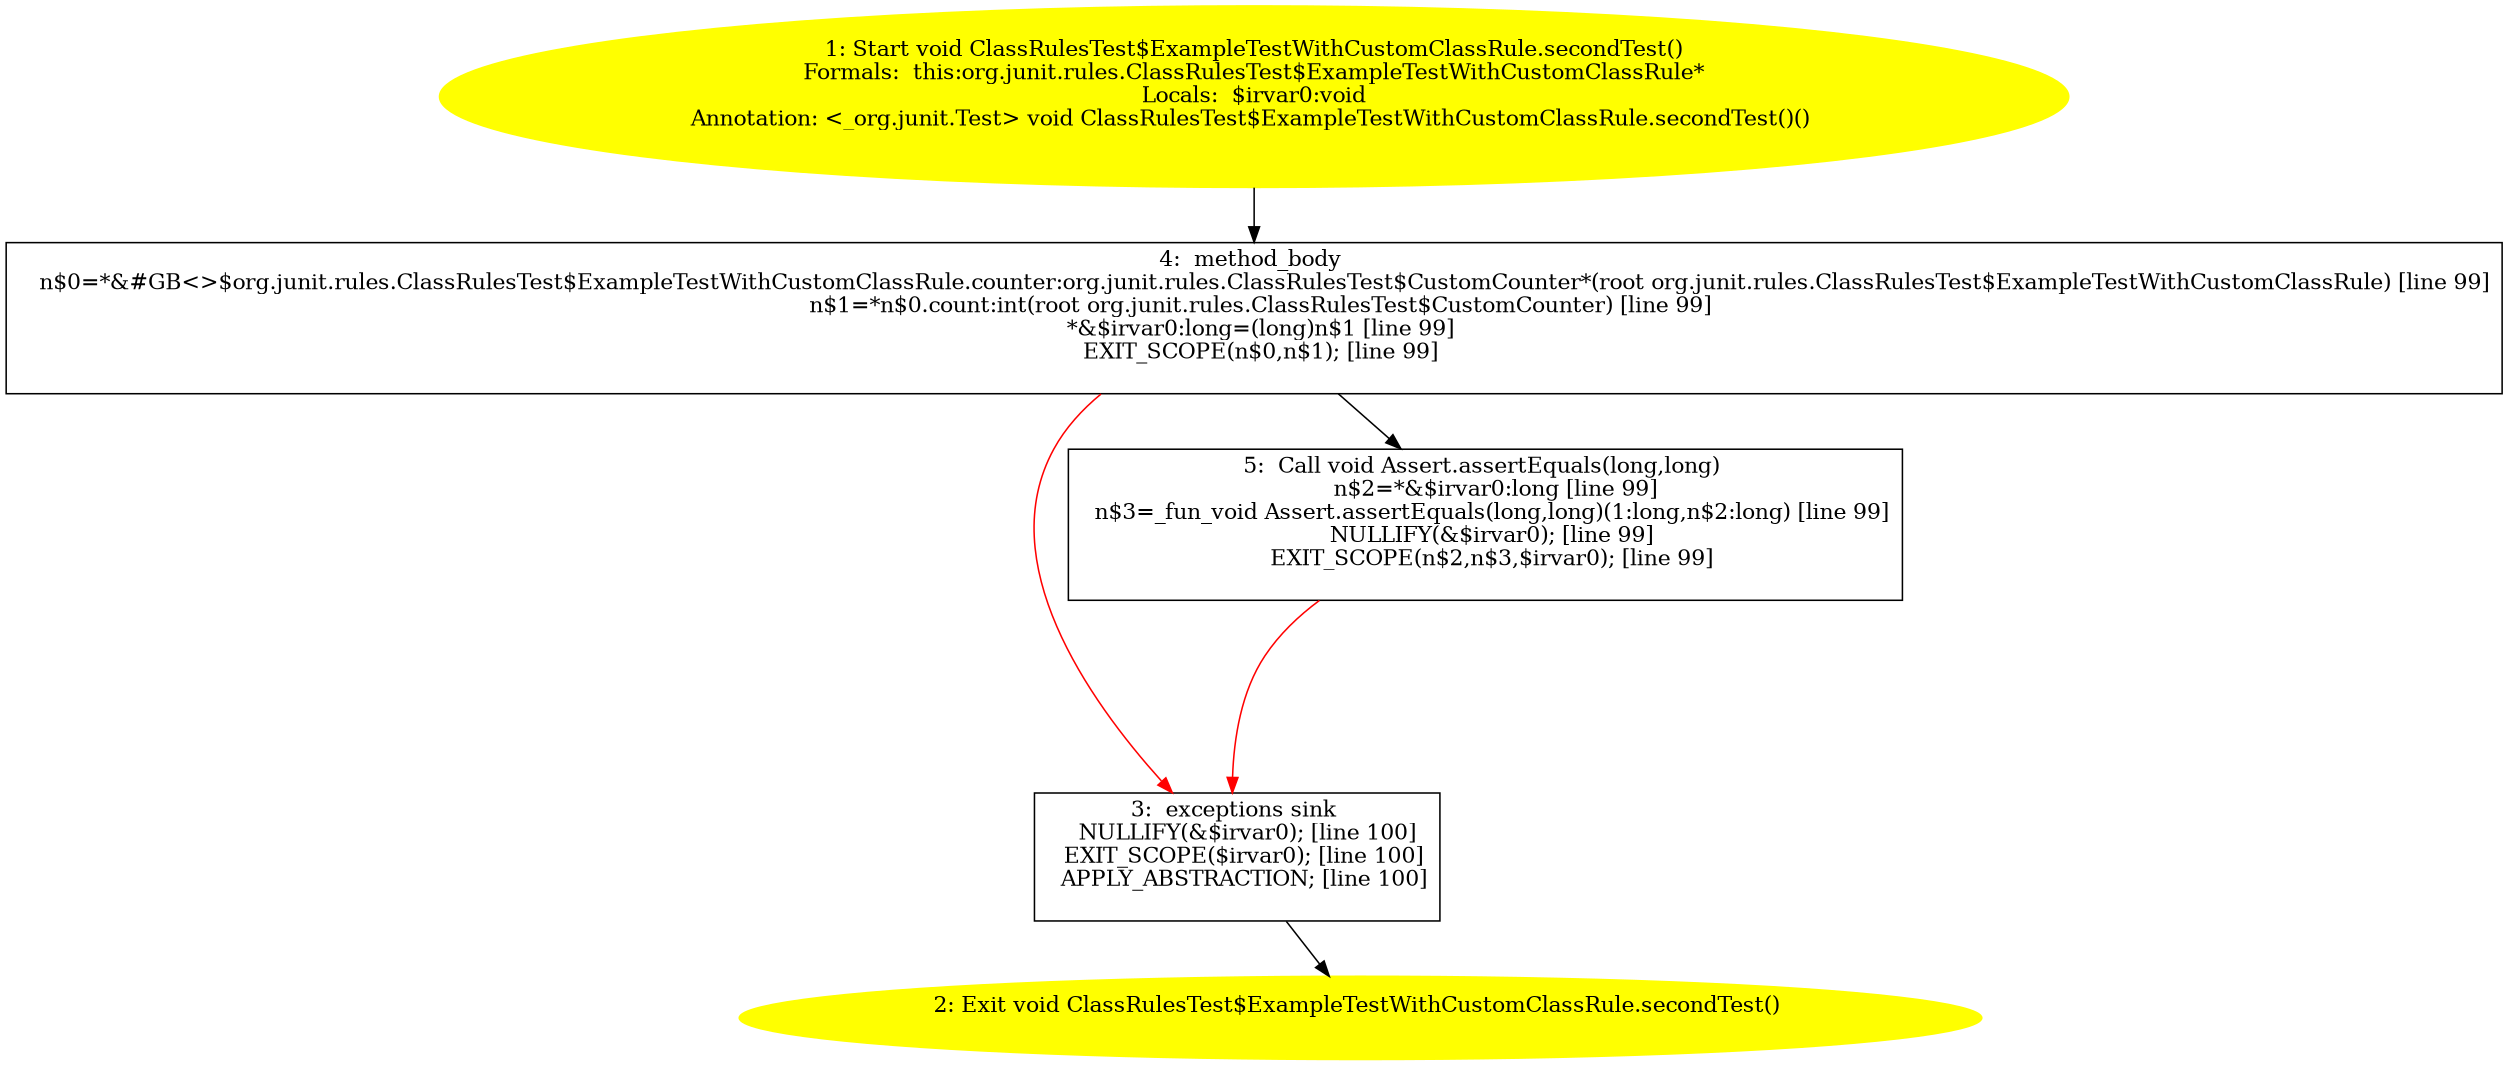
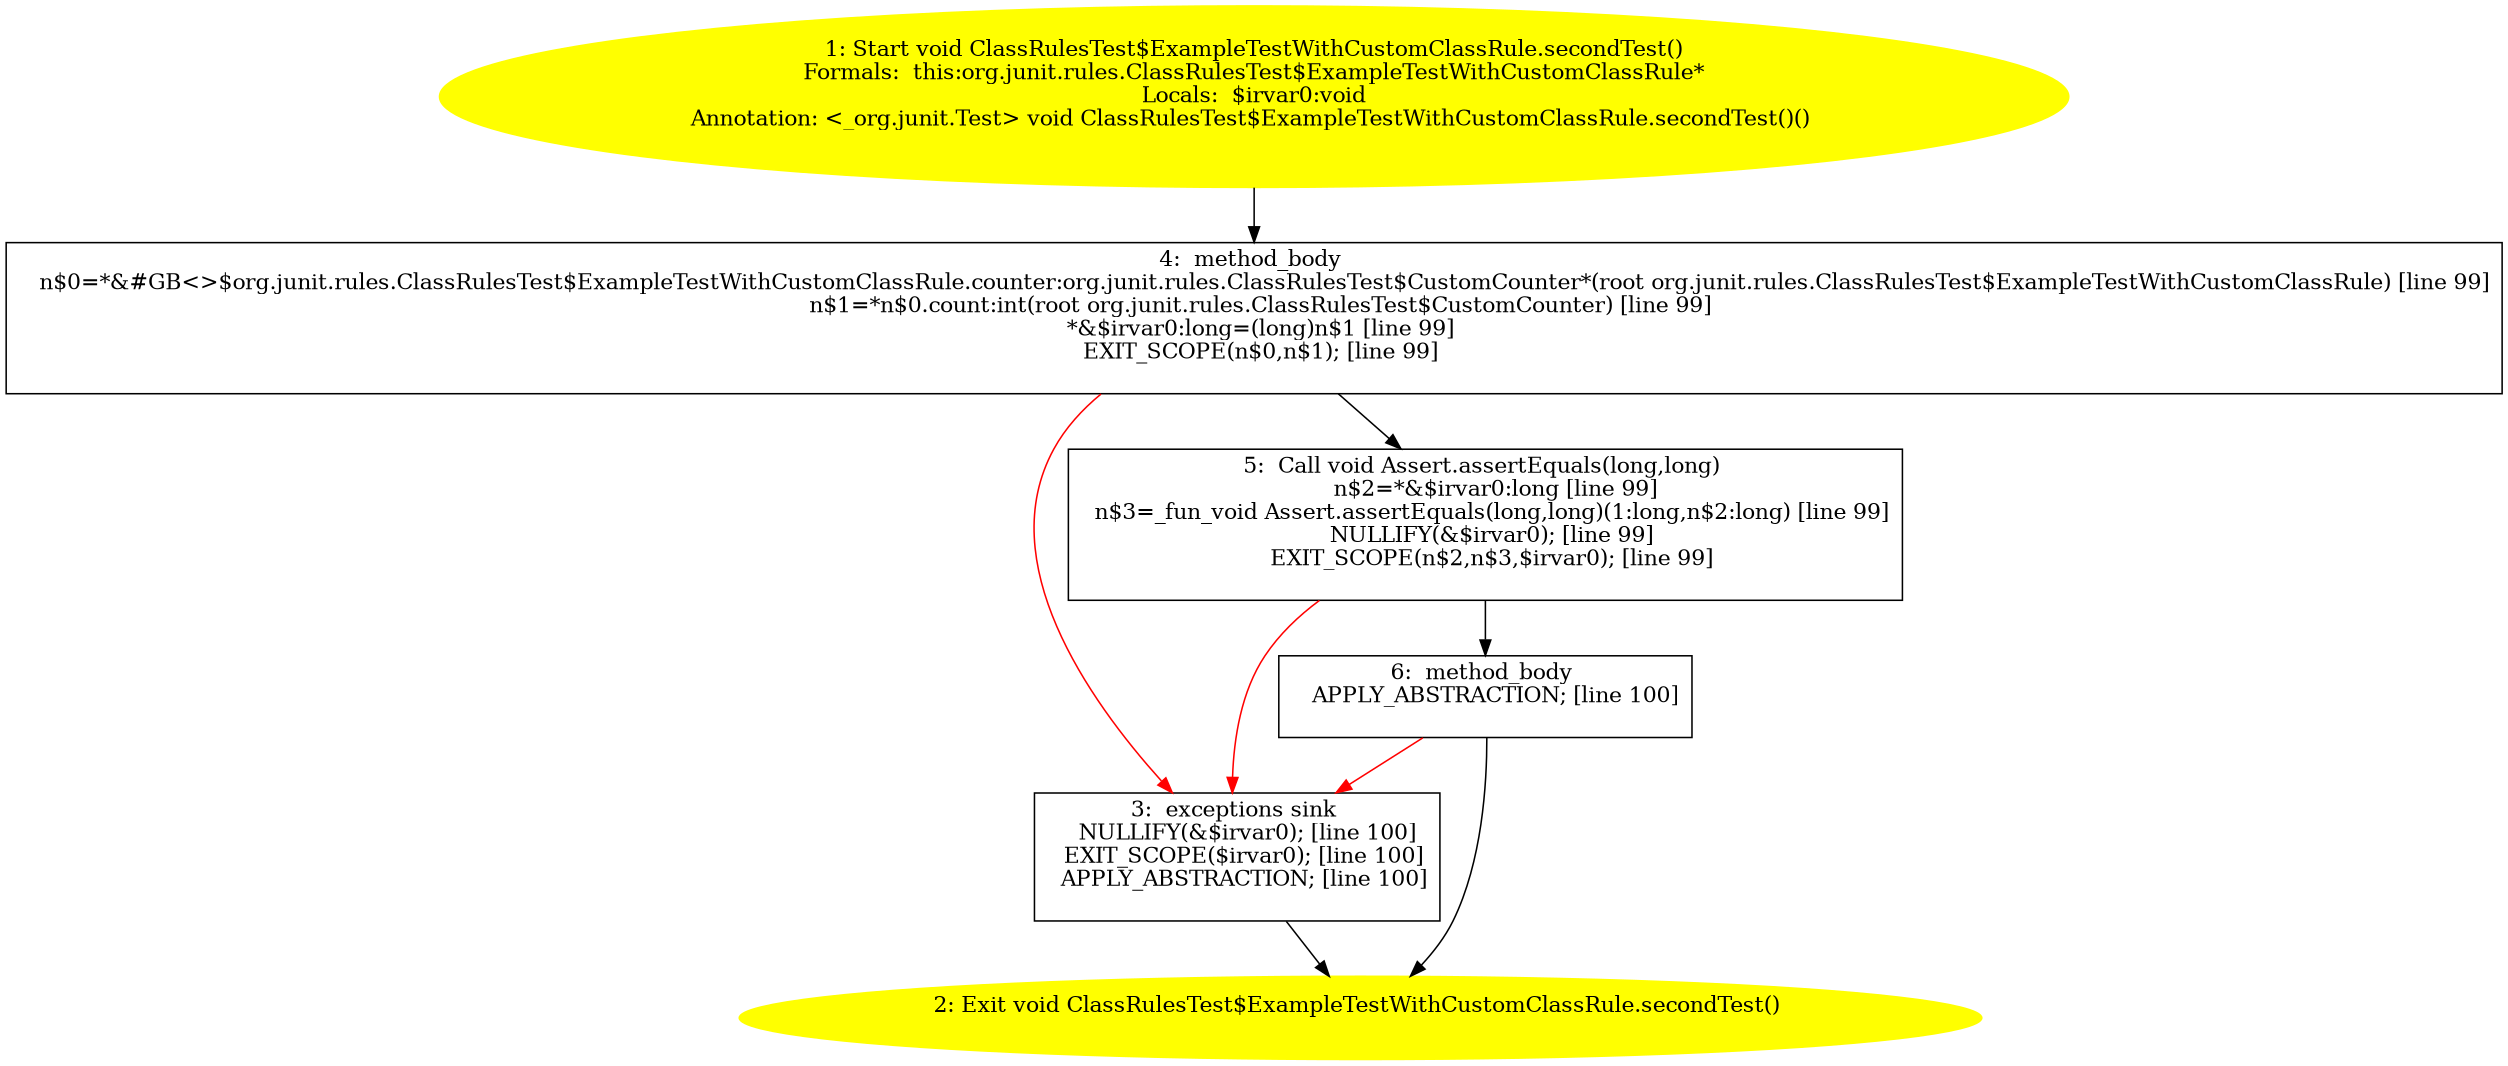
none -> (1485, 697)
